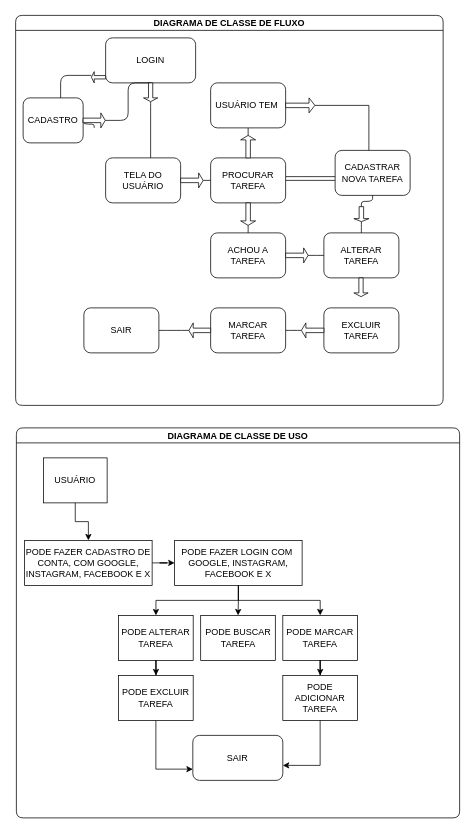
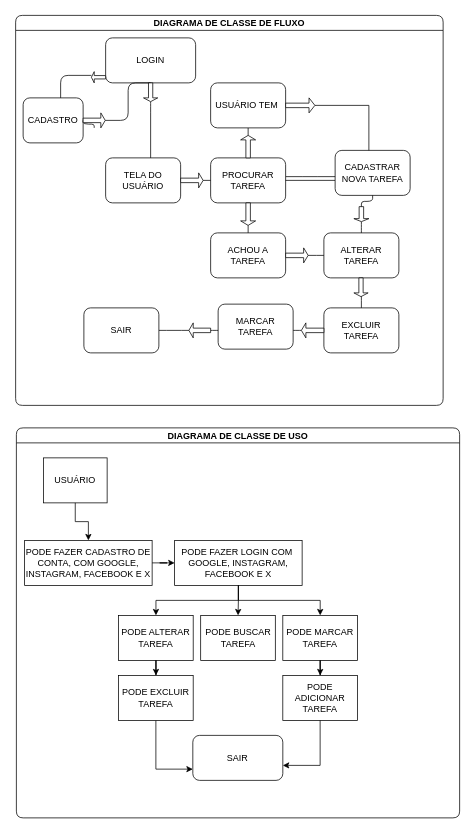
none -> (361, 303)
(248, 330) -> (255, 327)
